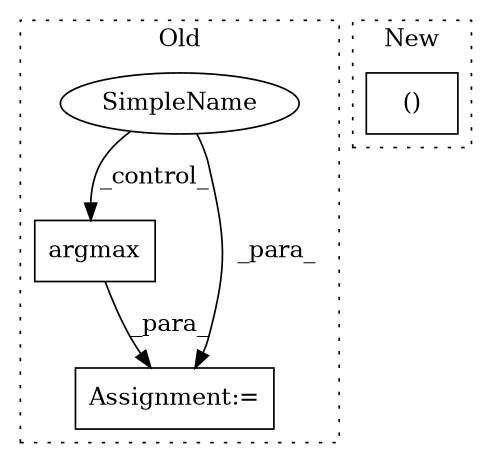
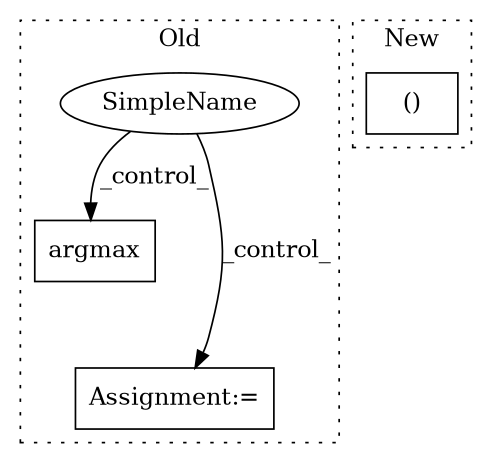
(276, 251) -> (276, 251)
(121, 319) -> none
